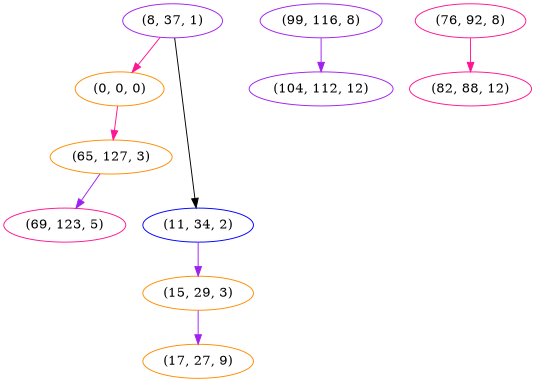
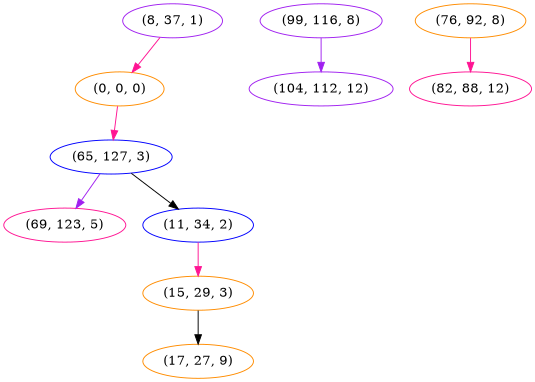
(471, 21) -> (471, 21)
(185, 118) -> (151, 188)
(111, 157) -> (111, 157)
(198, 255) -> (198, 255)
(198, 323) -> (198, 323)
